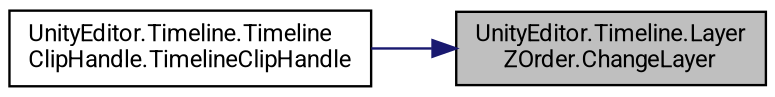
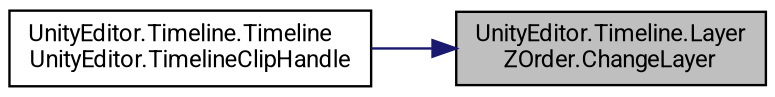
(190, 48) -> (190, 48)
